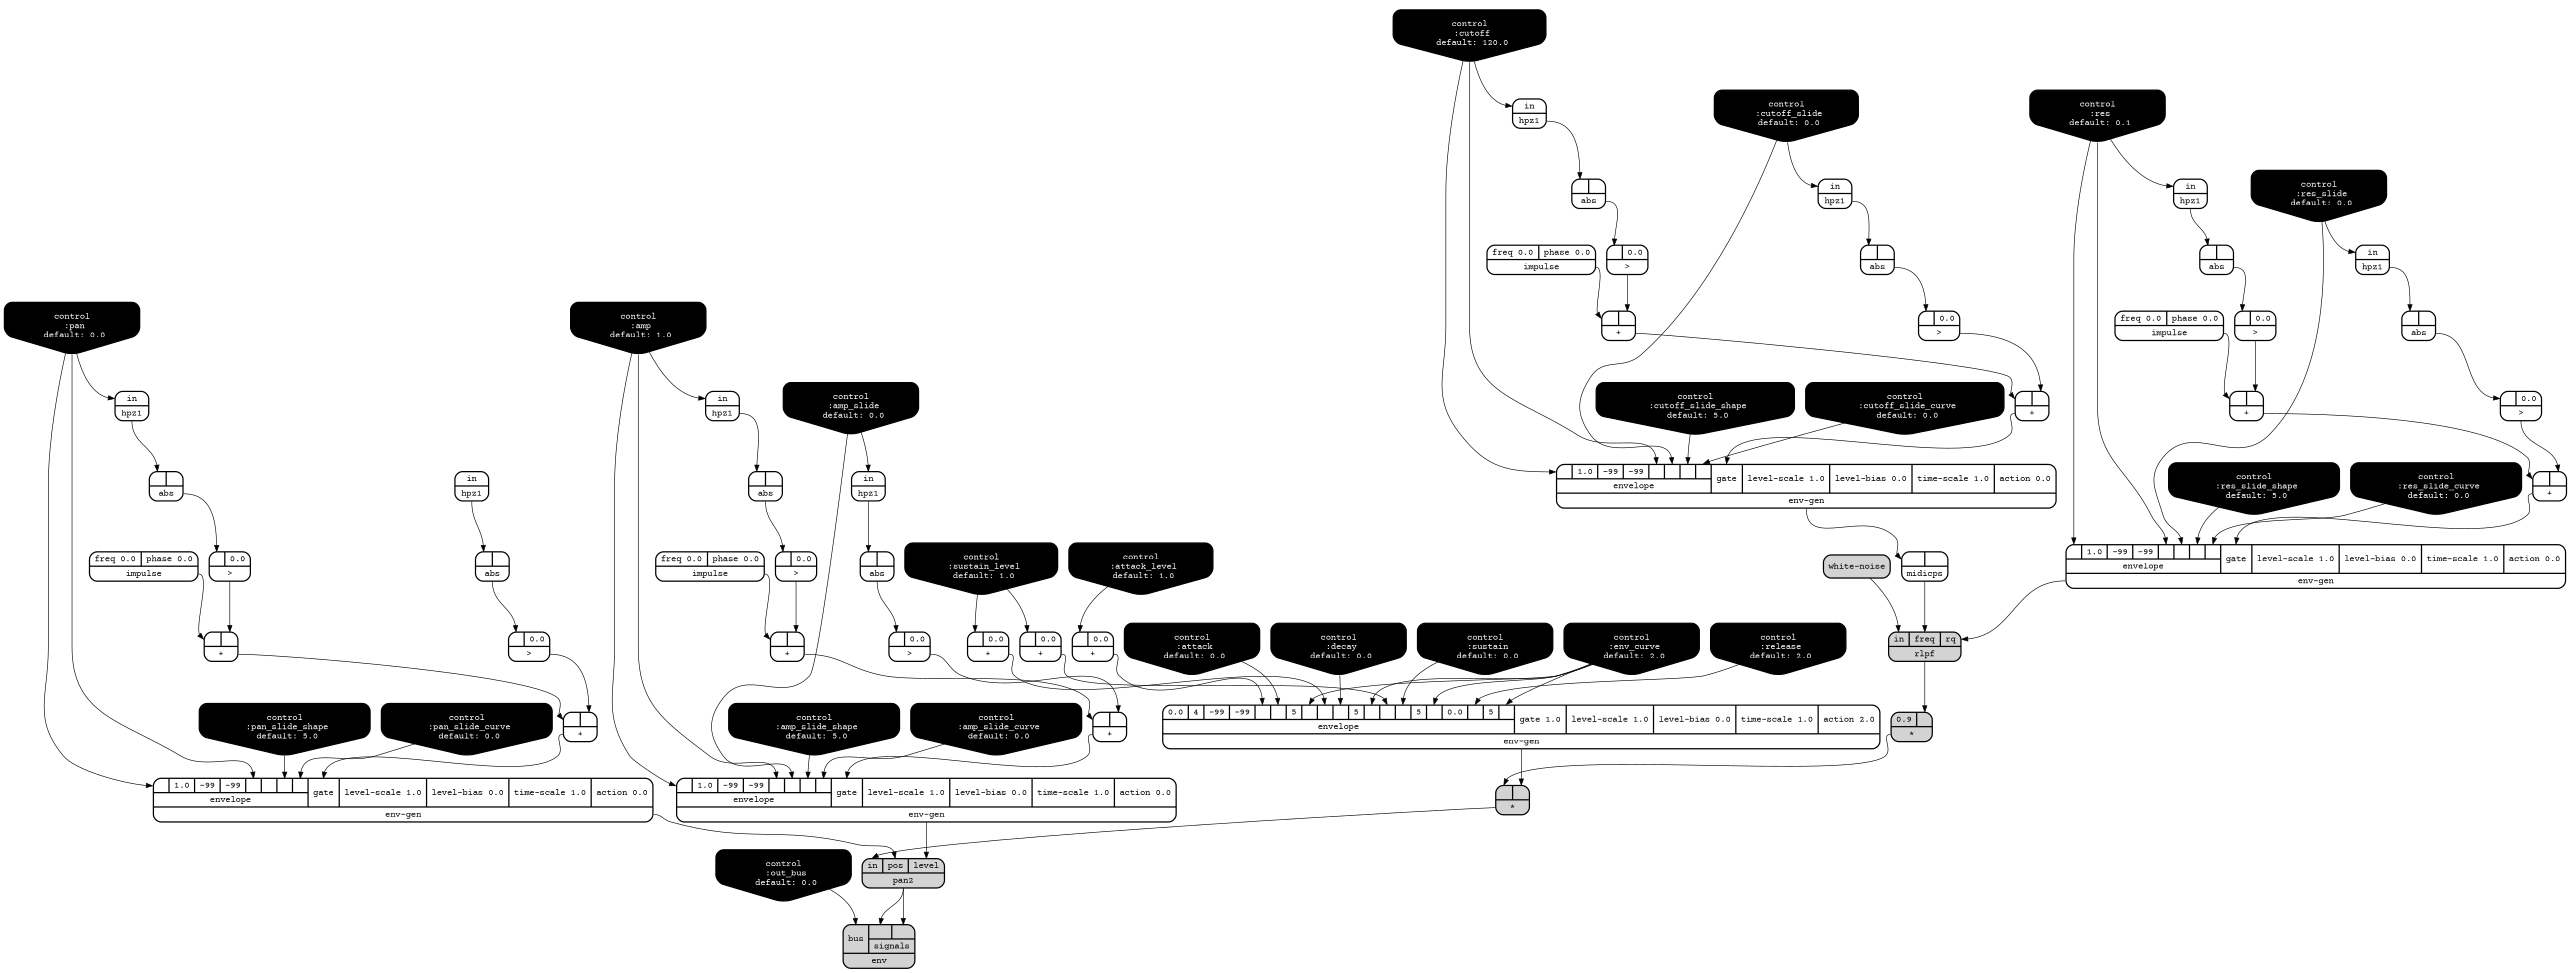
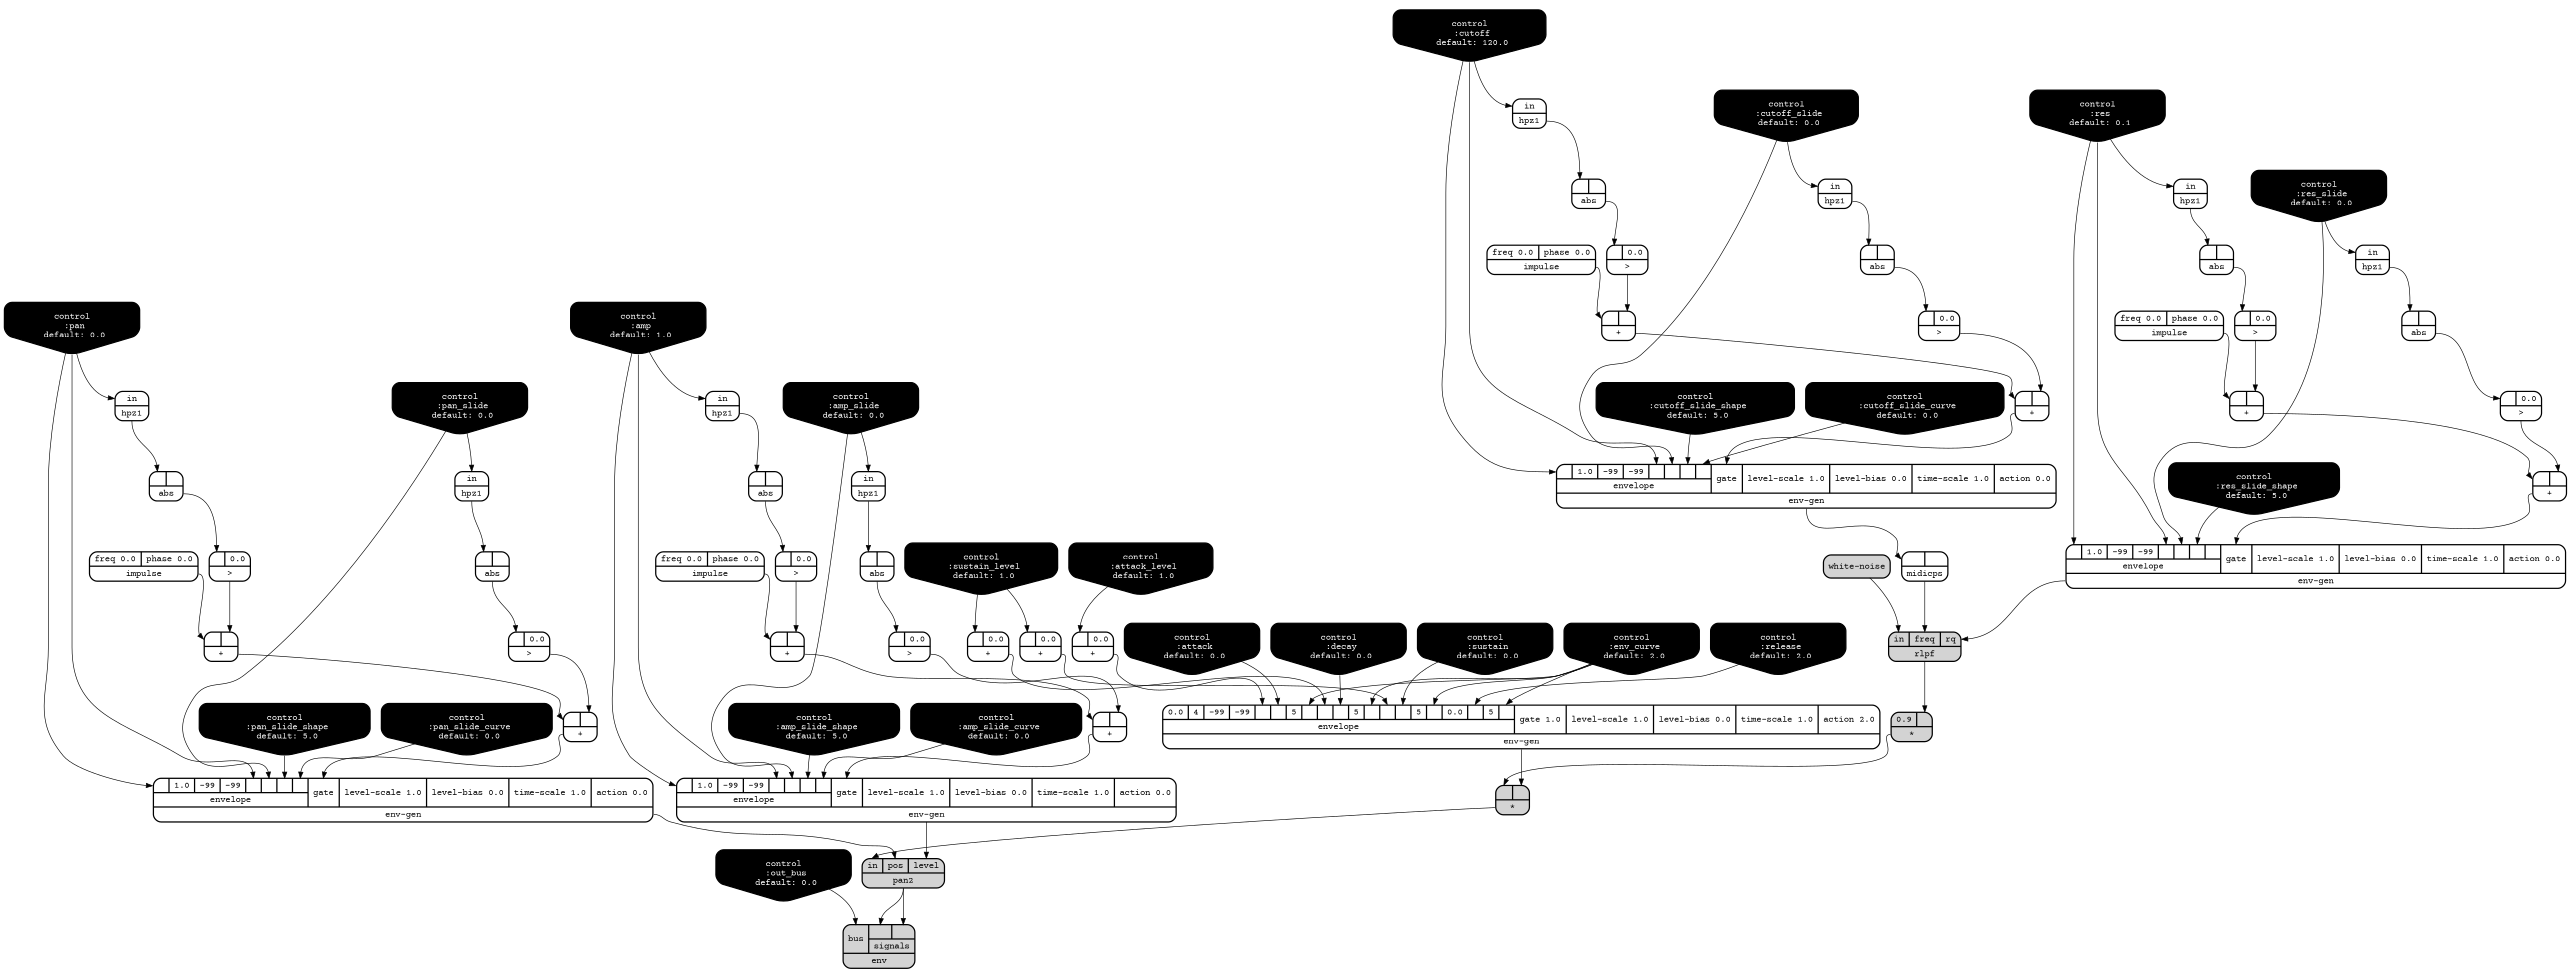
none -> (460, 406)
(2436, 486) -> none
